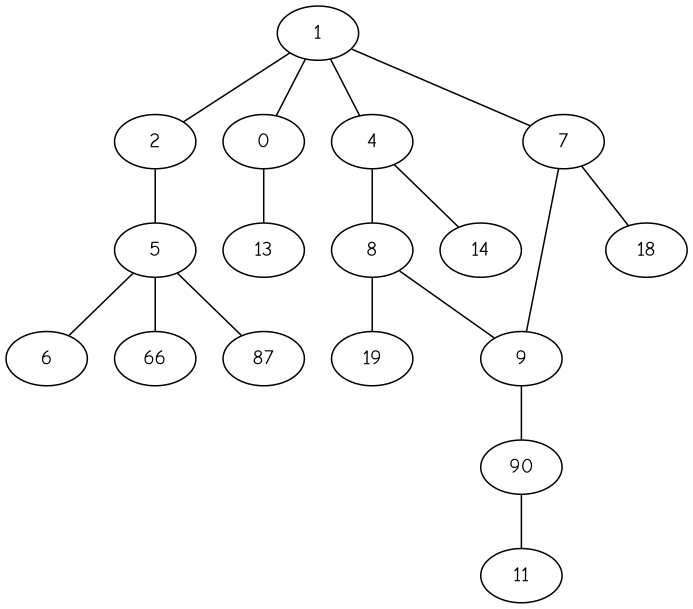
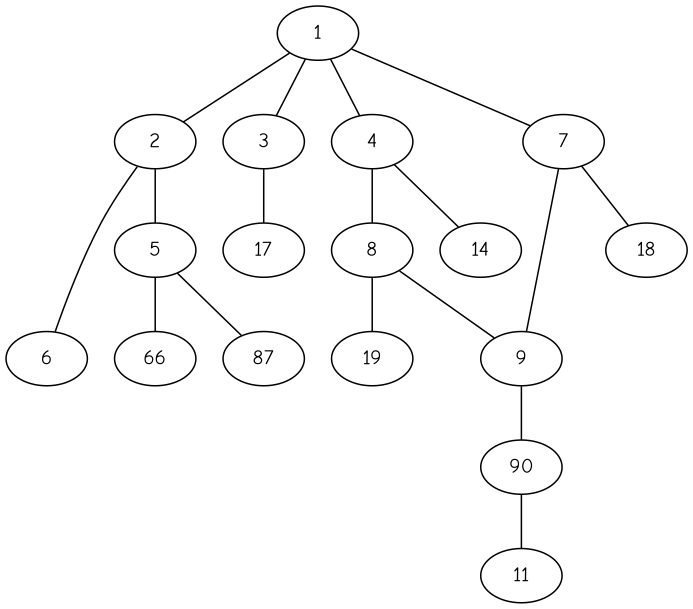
(264, 142) -> (264, 142)
(264, 250) -> (264, 250)
(101, 304) -> (90, 246)
